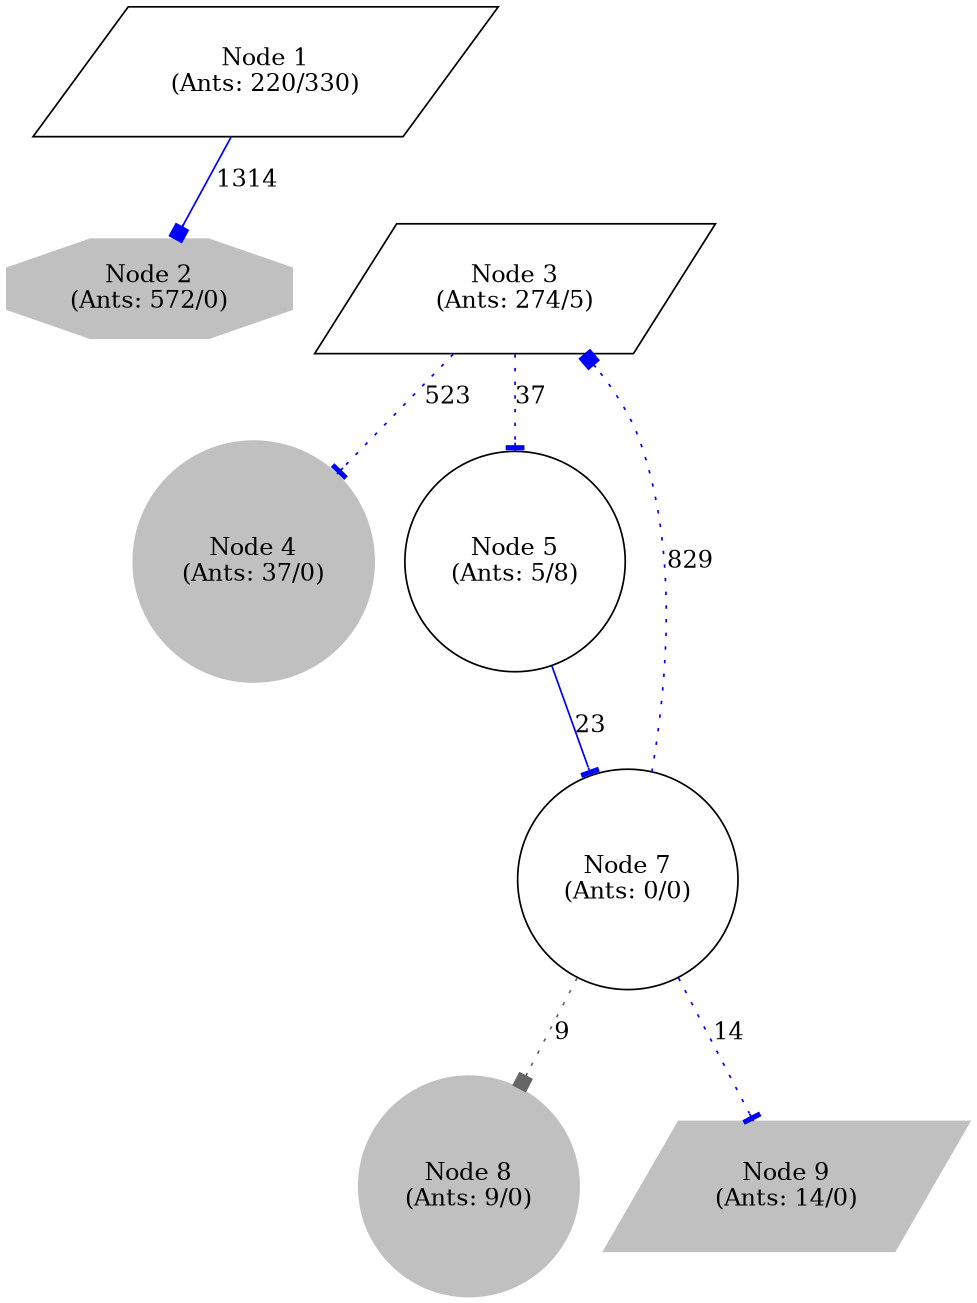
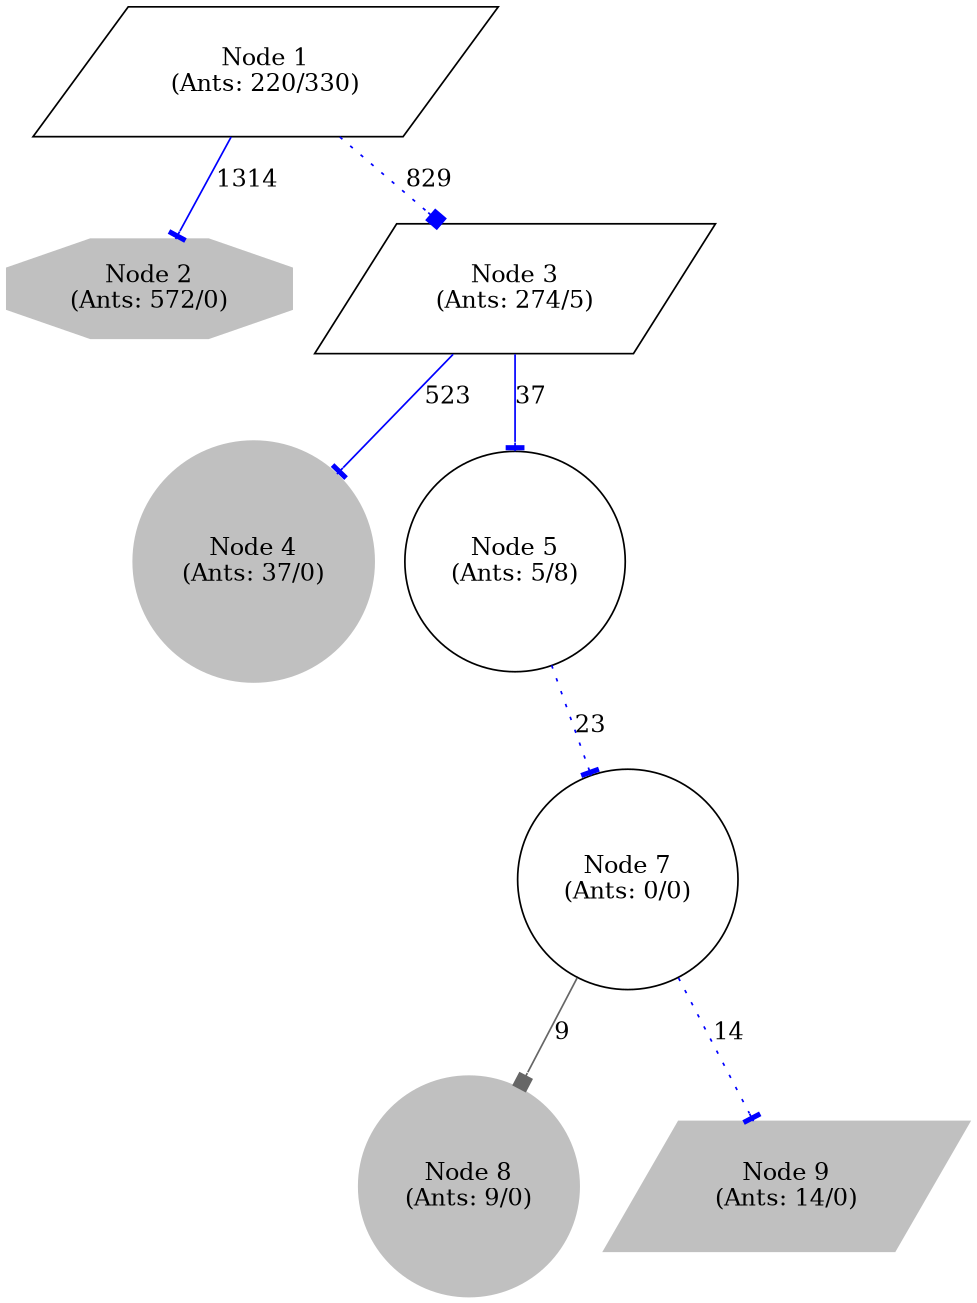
(206, 184) -> (206, 184)
(515, 398) -> (515, 398)
(398, 411) -> (398, 411)
(664, 562) -> (384, 175)
(570, 716) -> (570, 716)
(552, 1025) -> (552, 1025)
